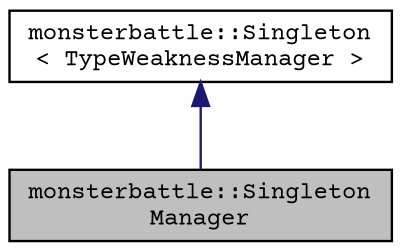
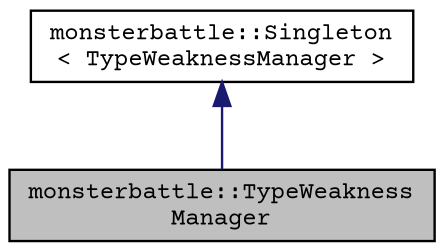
(201, 205) -> (222, 205)
